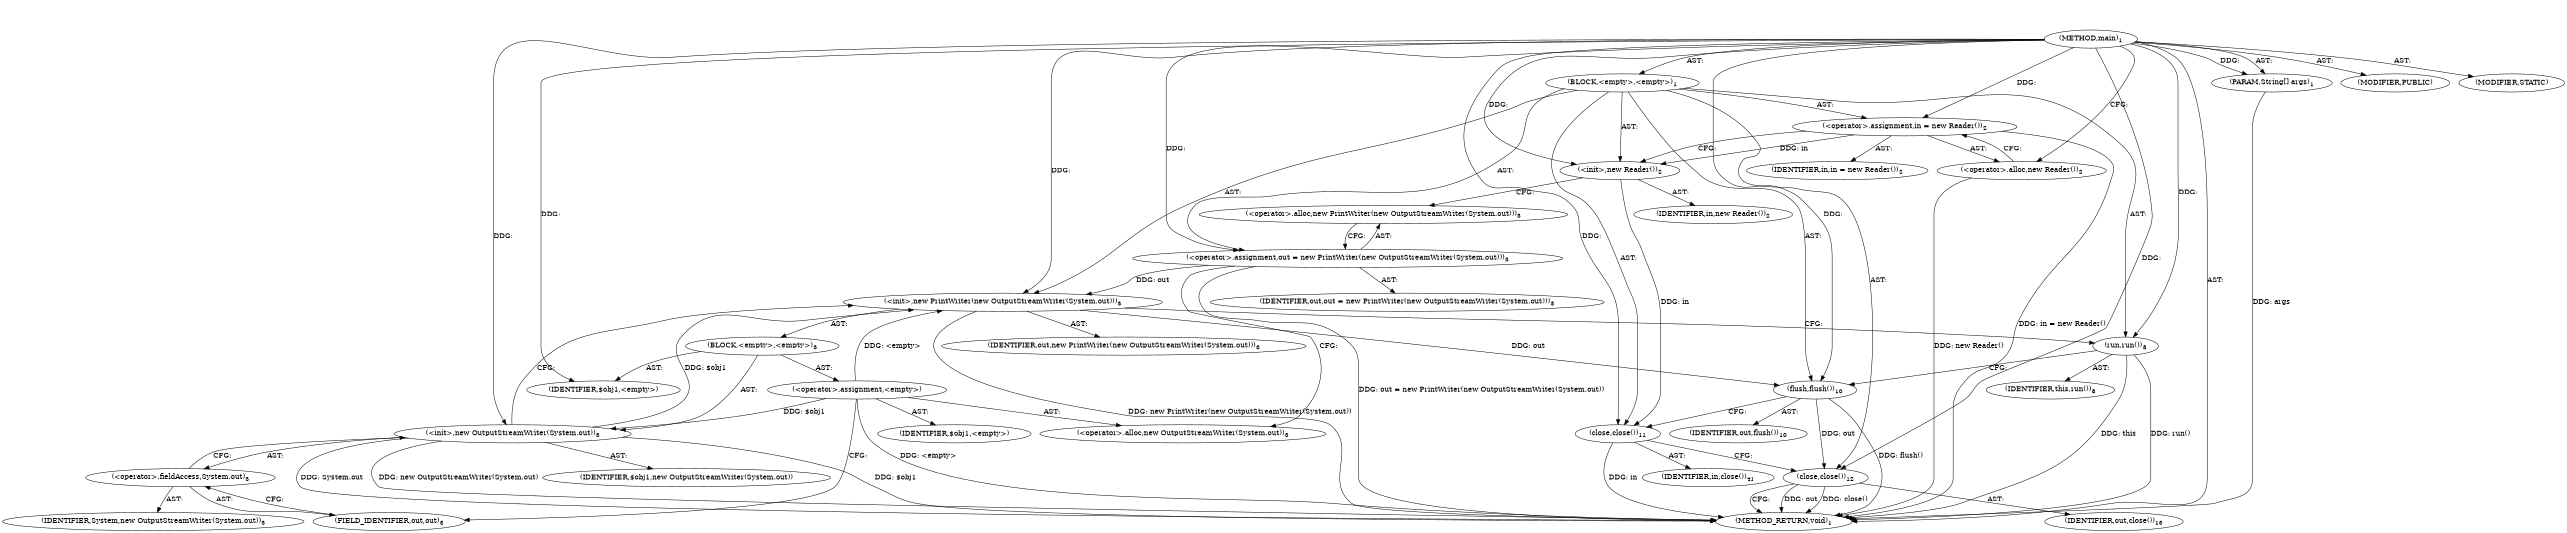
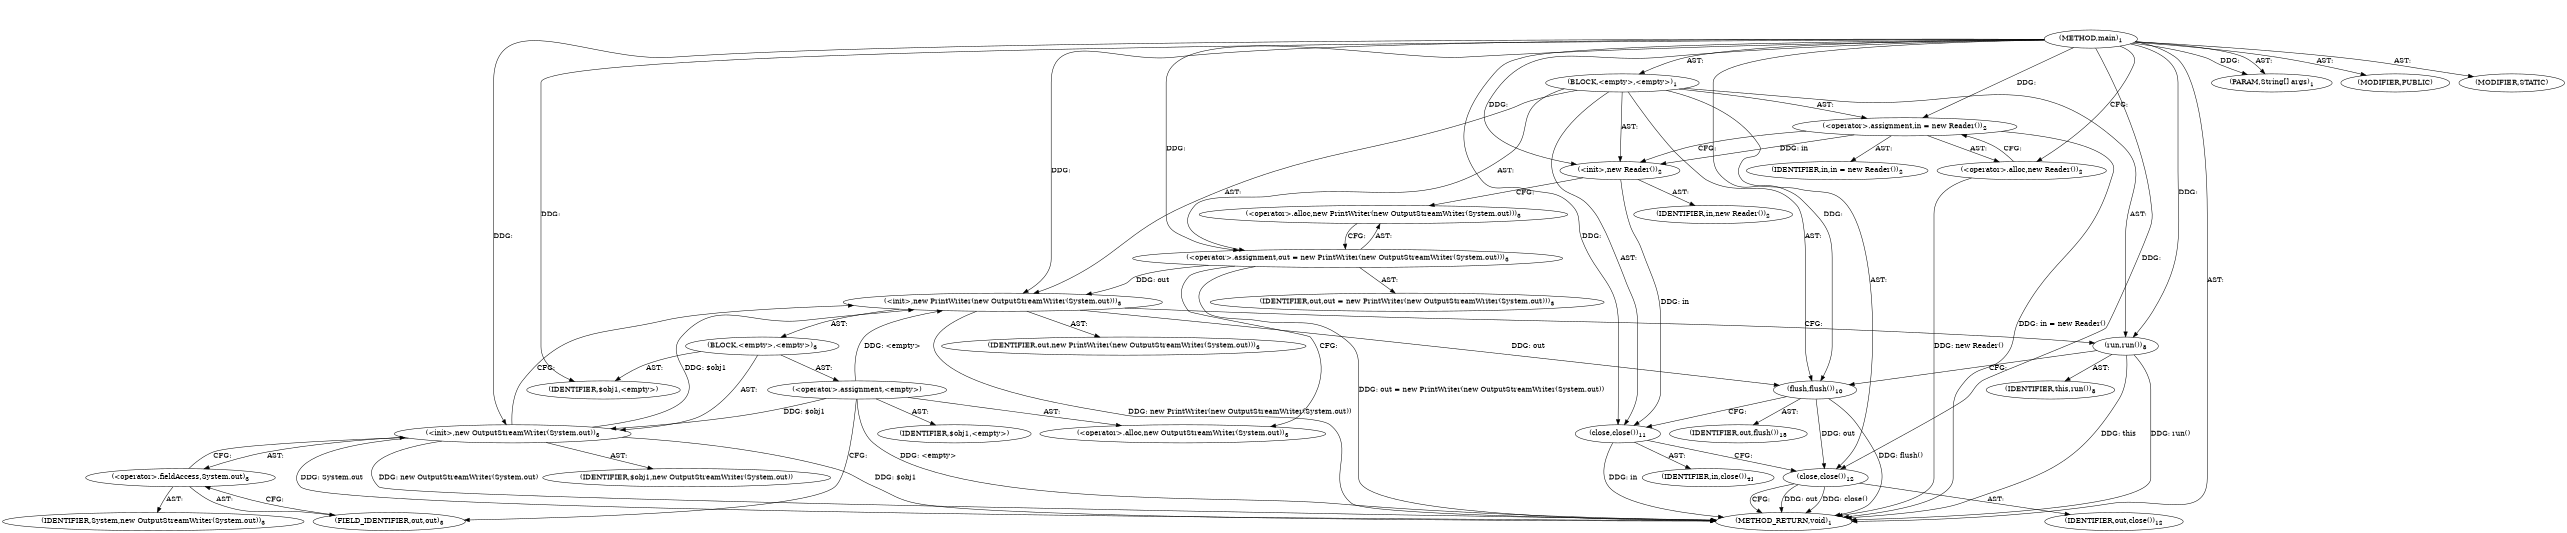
(1783, 433) -> (1783, 433)
(2250, 489) -> none
(2159, 521) -> (2159, 521)
